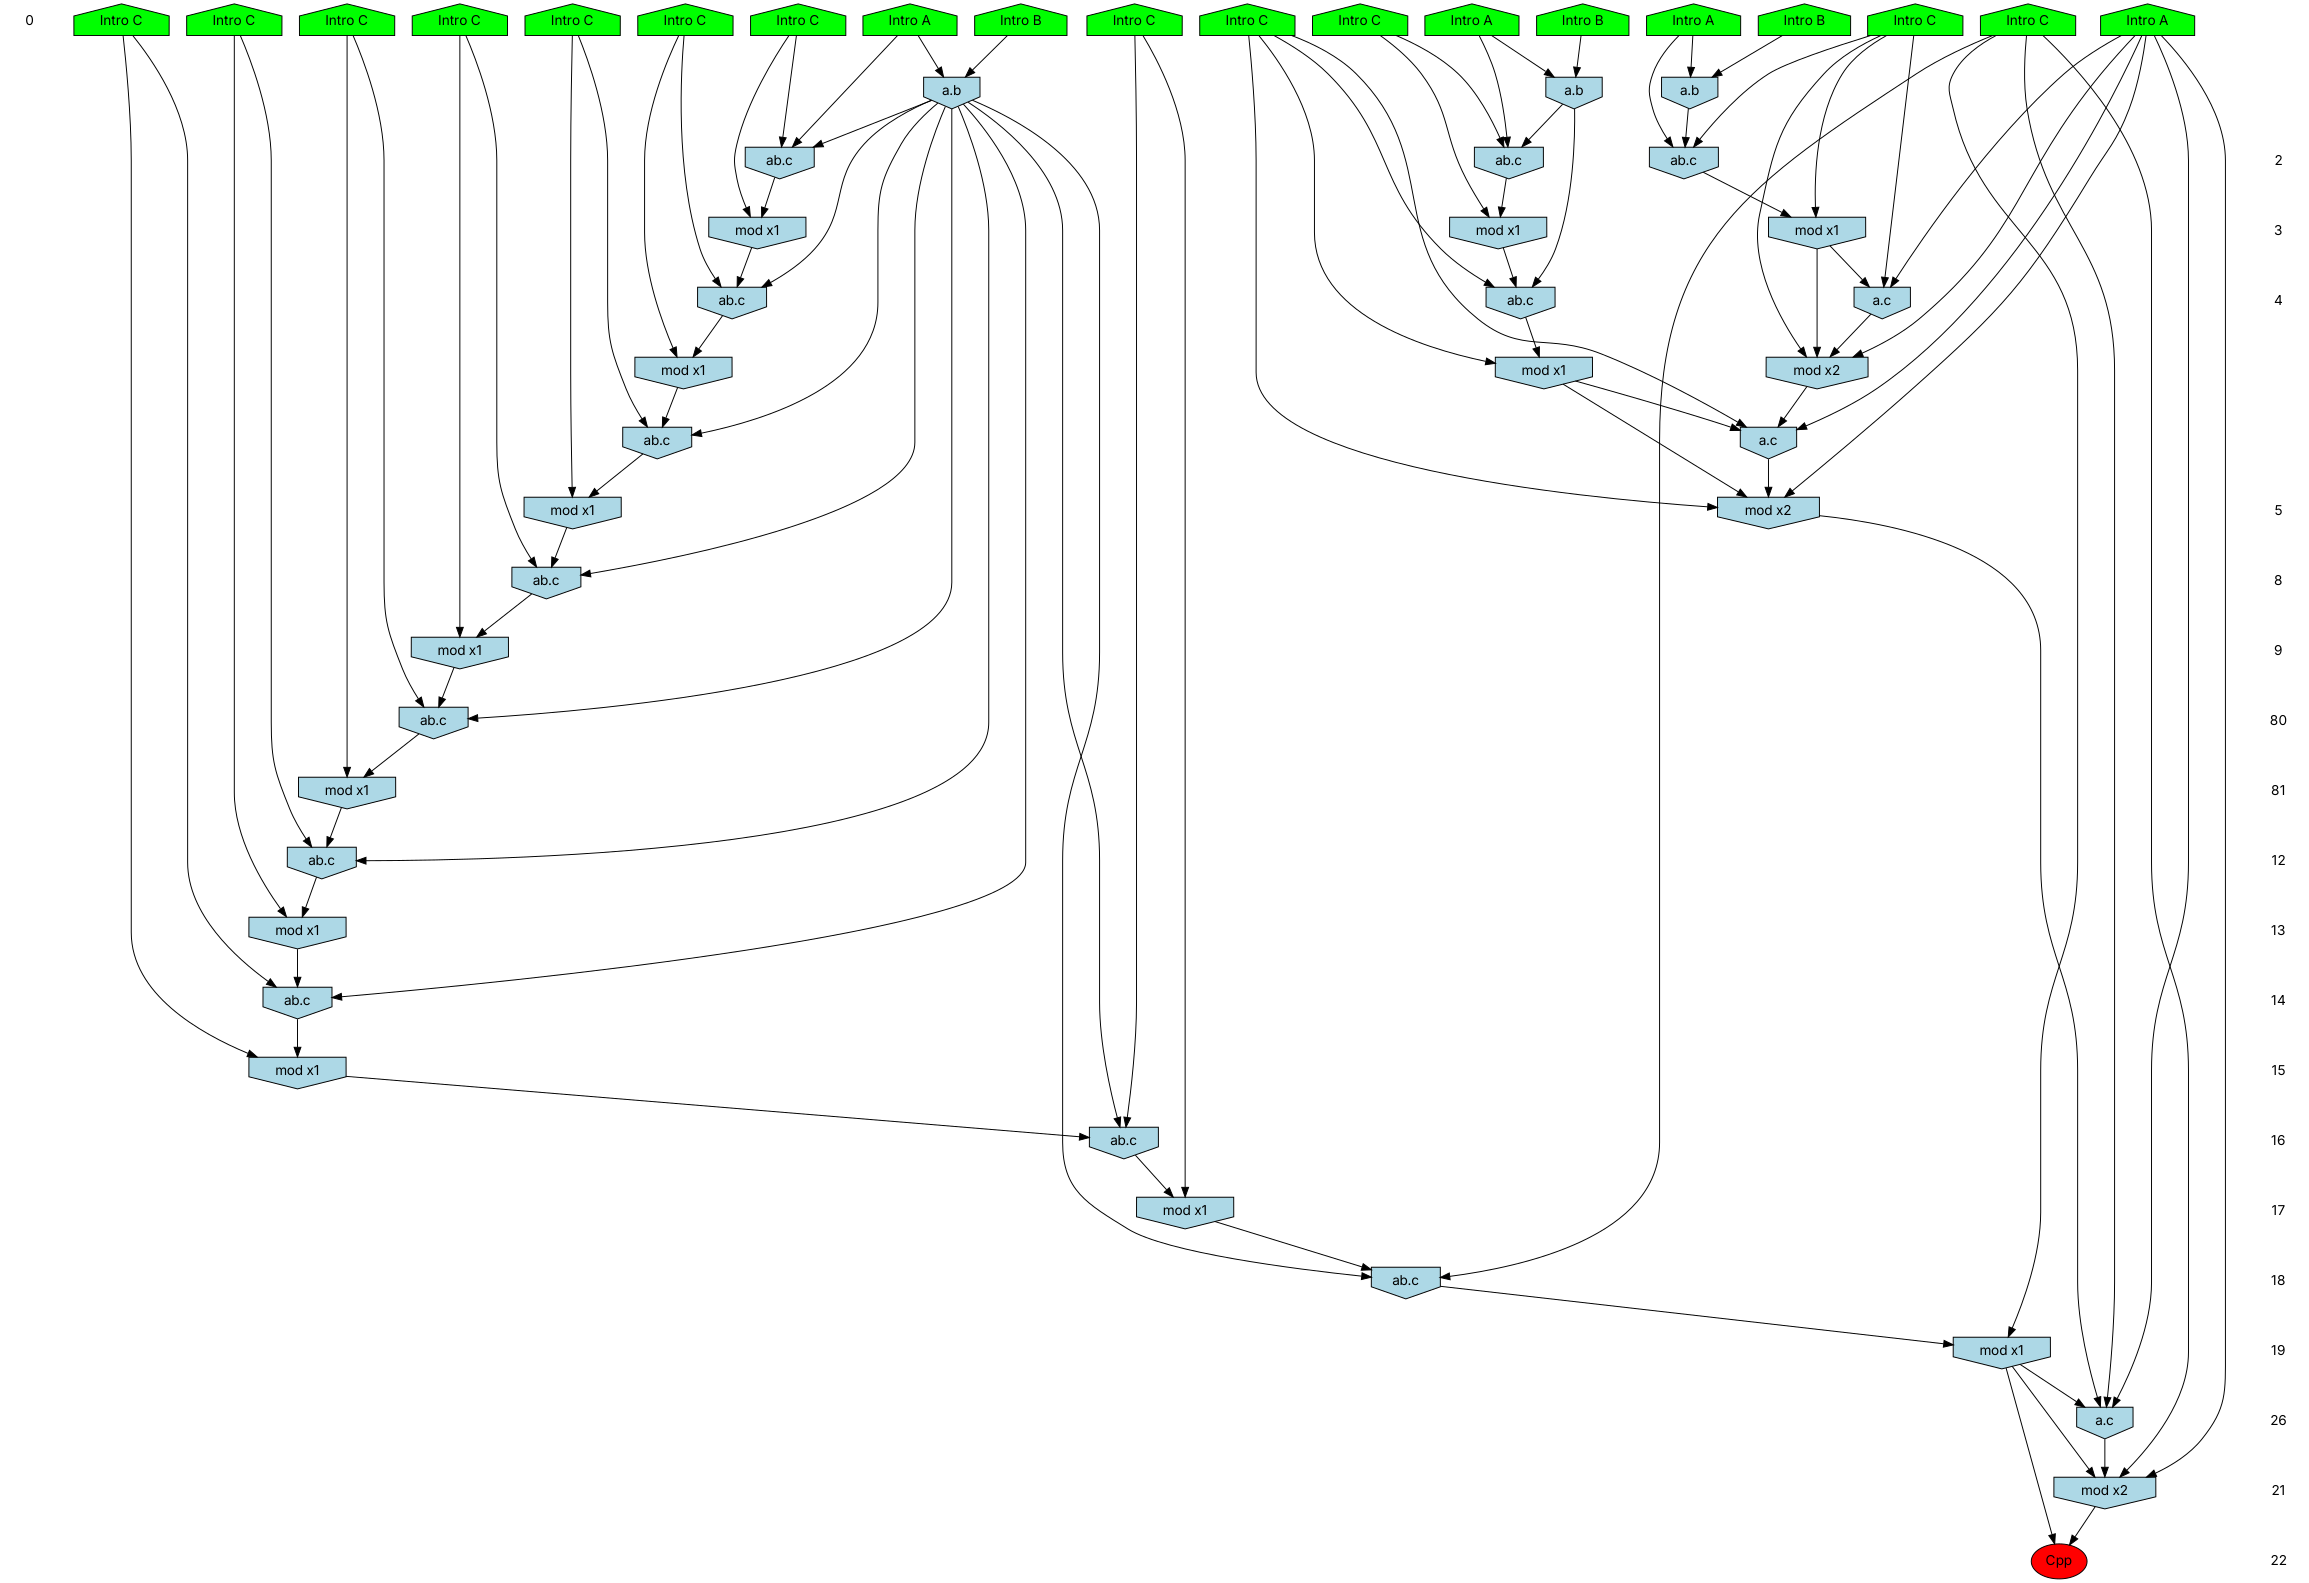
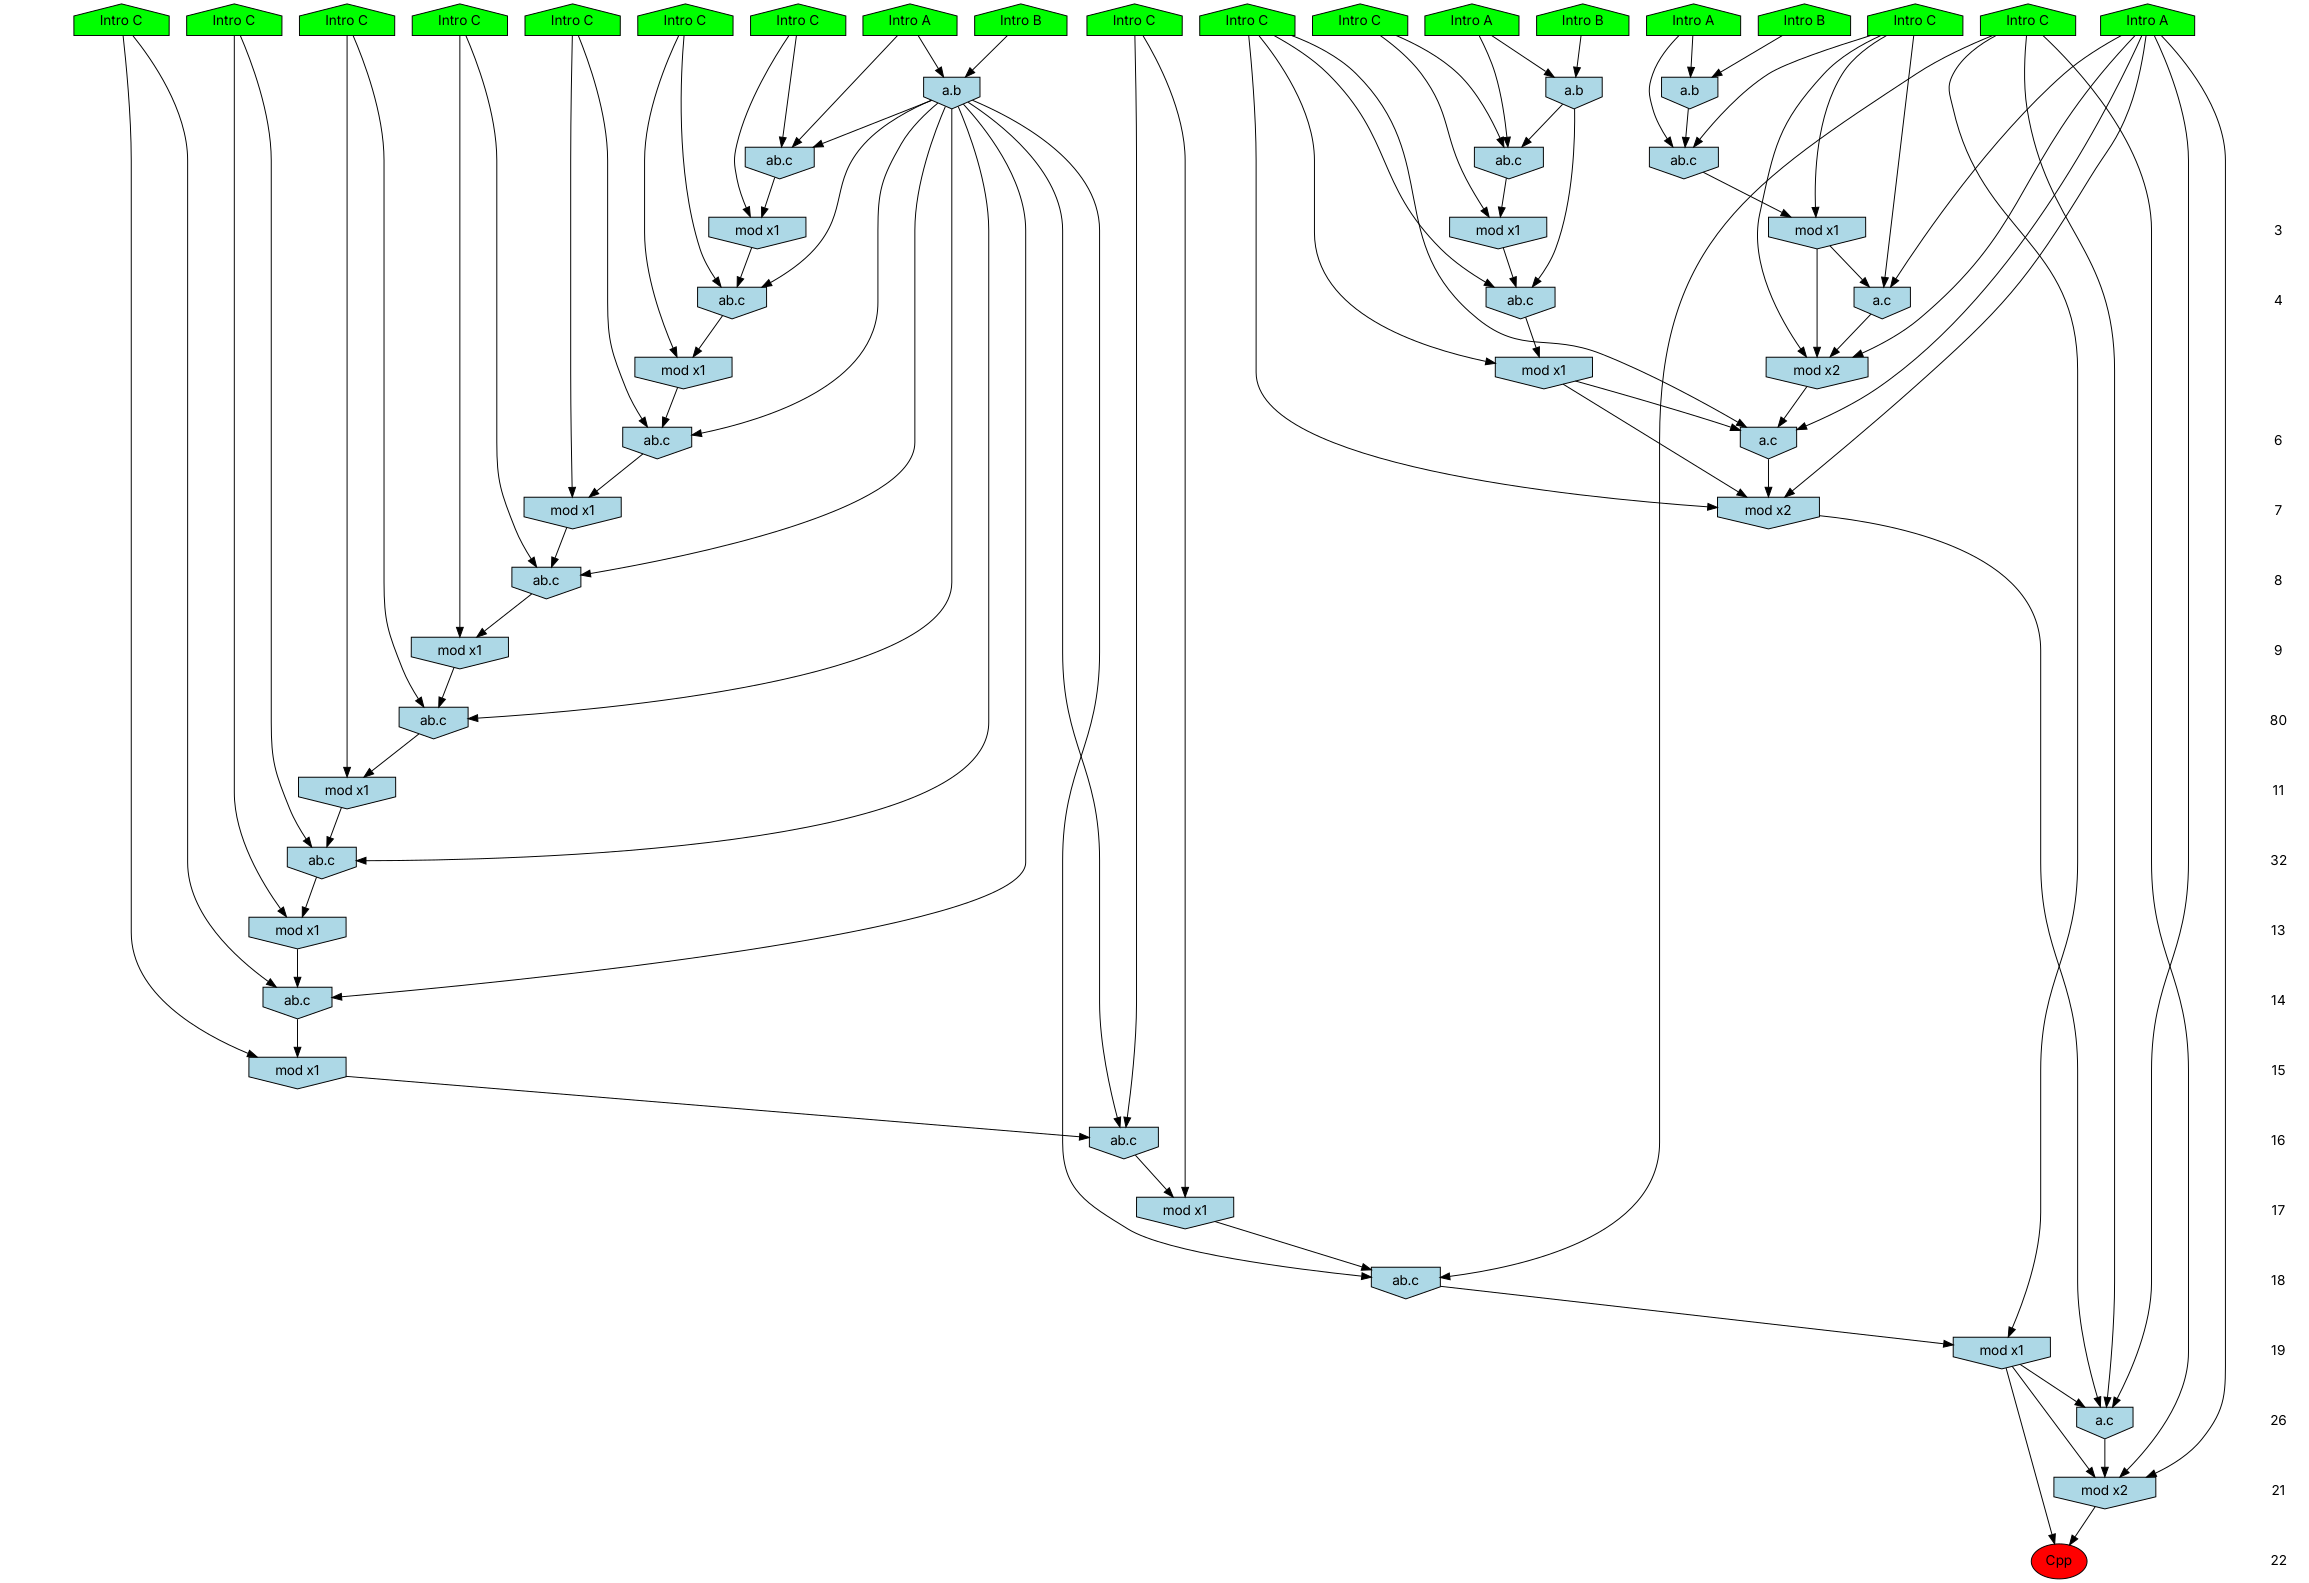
(30, 21) -> none
(2279, 161) -> none
none -> (2279, 441)
(2279, 511) -> (2279, 511)
(2279, 791) -> (2279, 791)
(2279, 861) -> (2279, 861)
